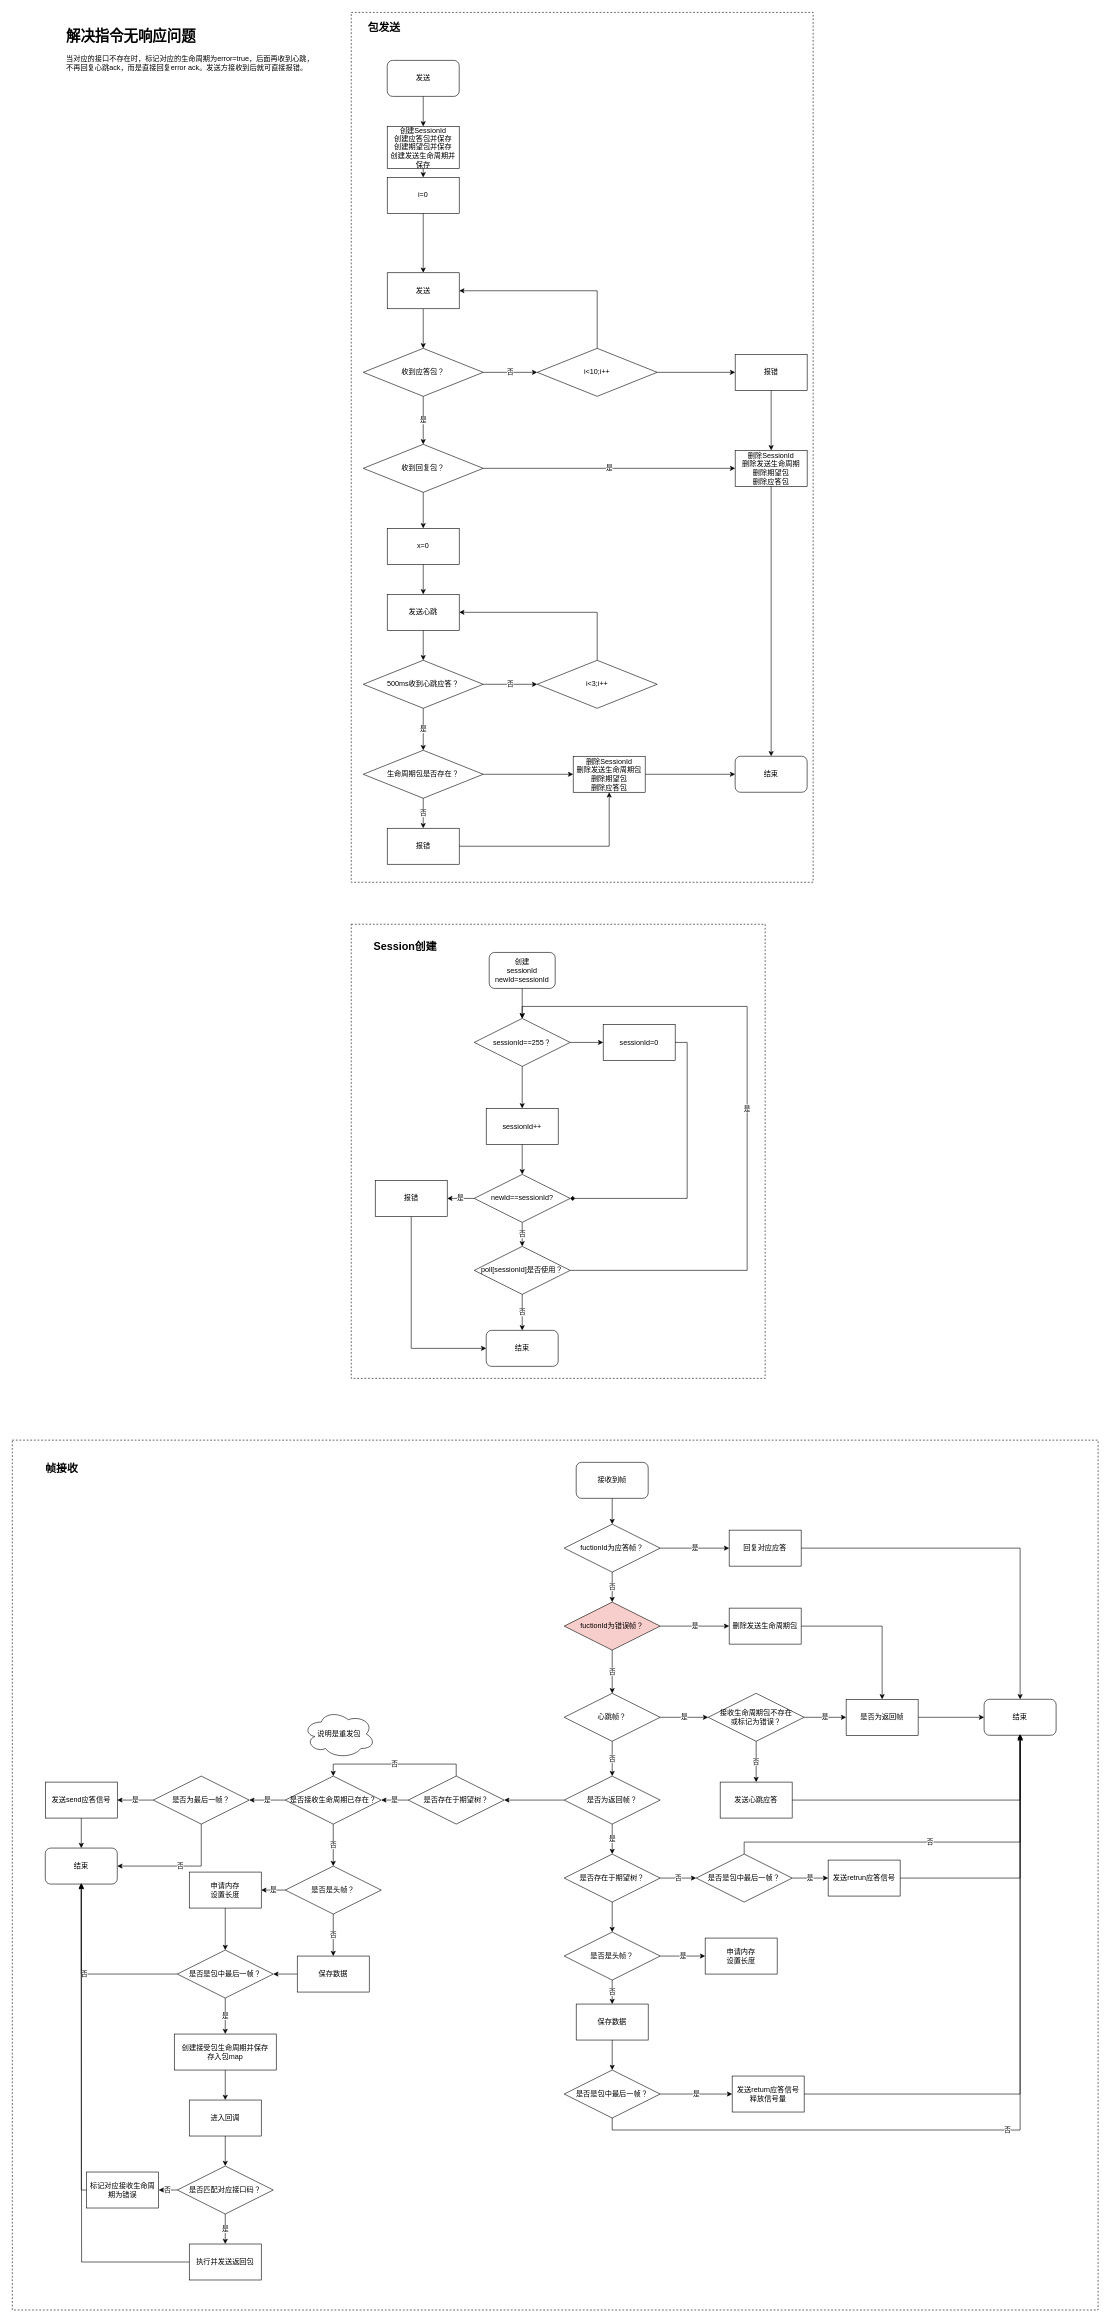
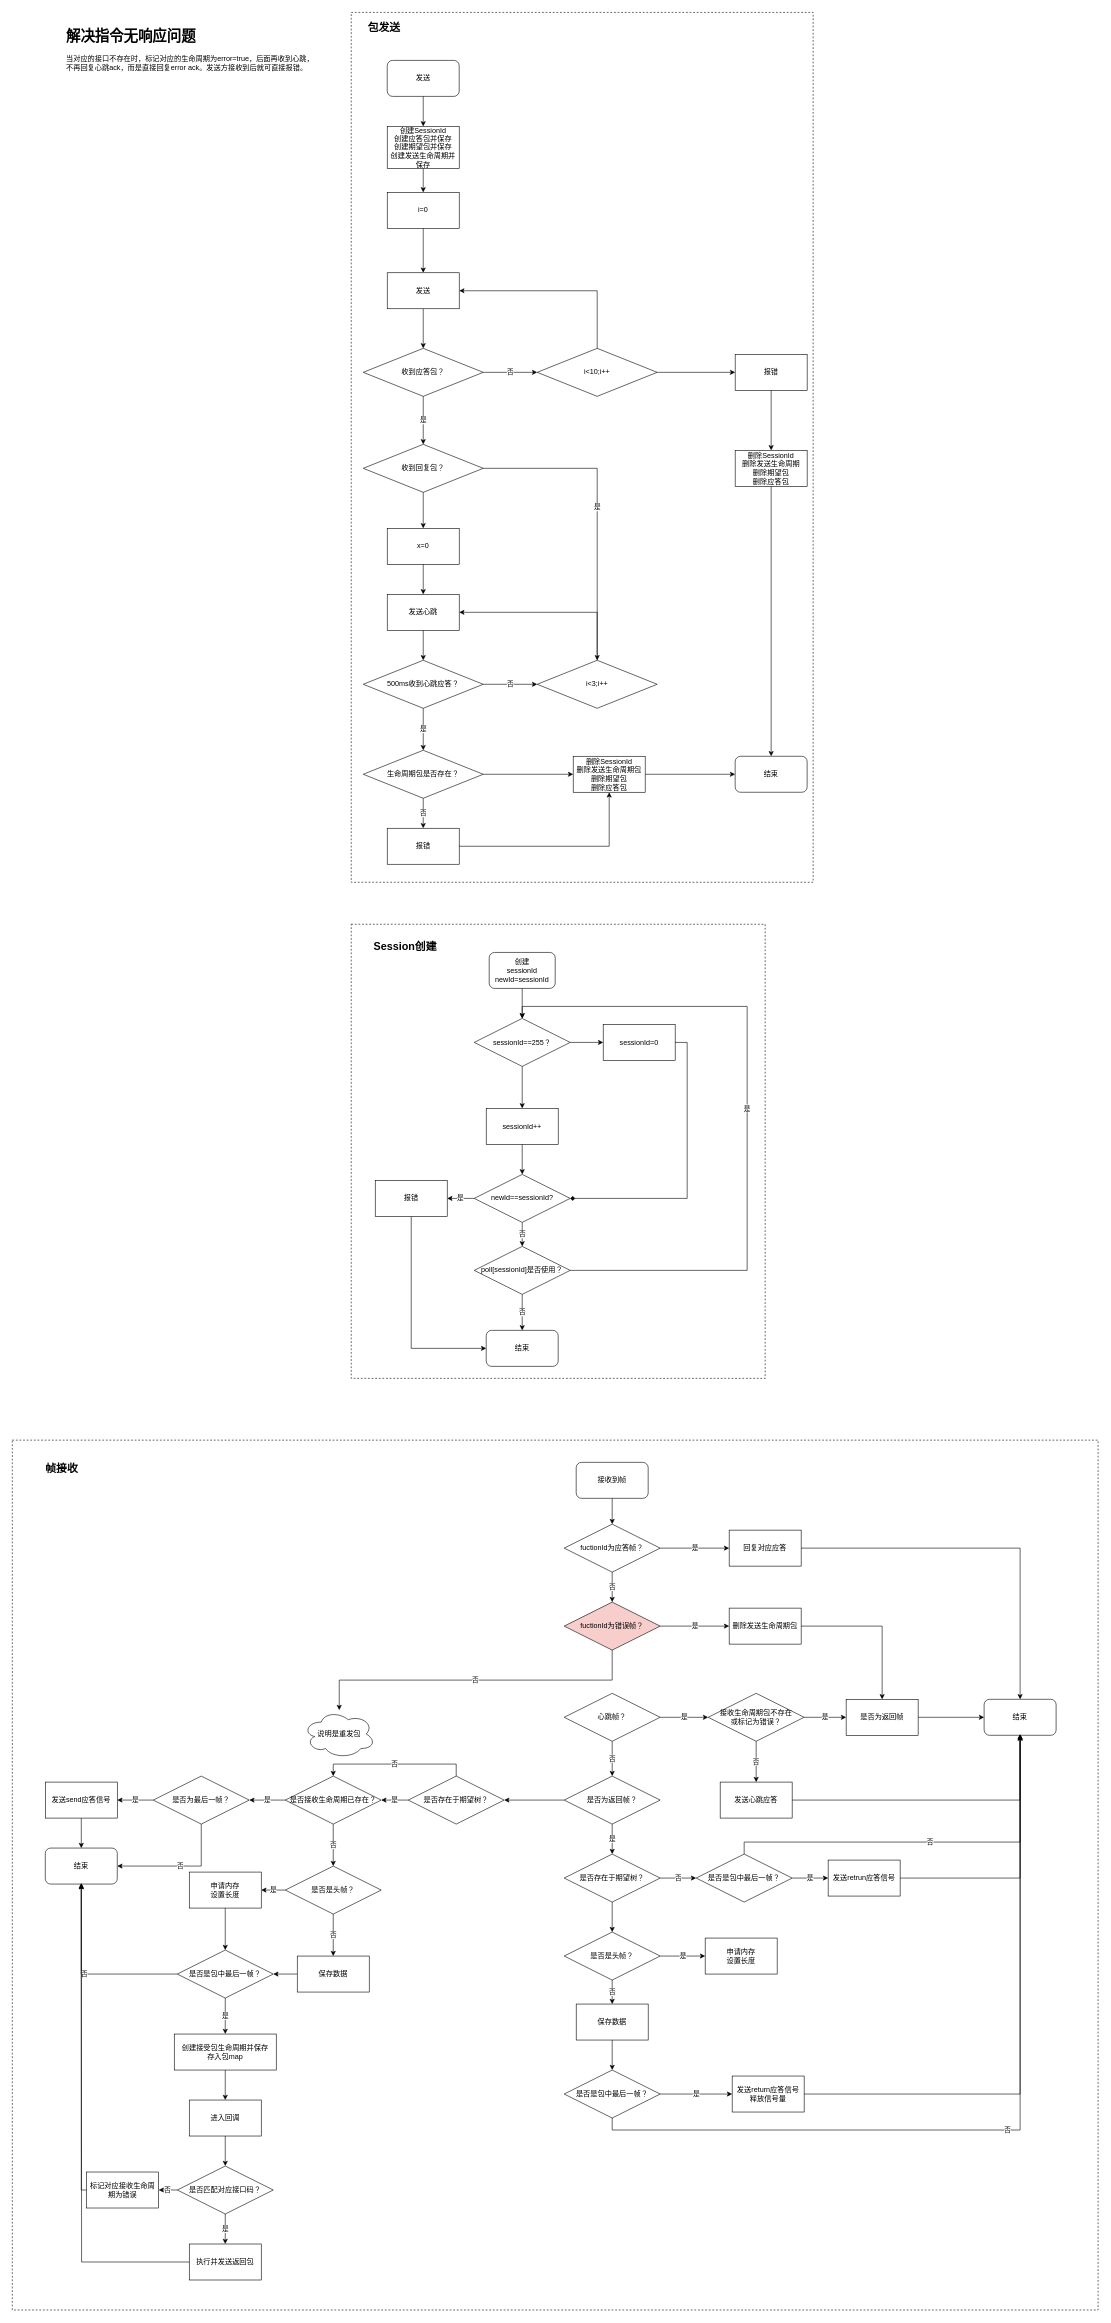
(423, 195) -> (423, 210)
(608, 468) -> (597, 538)
(612, 1672) -> (612, 1672)
